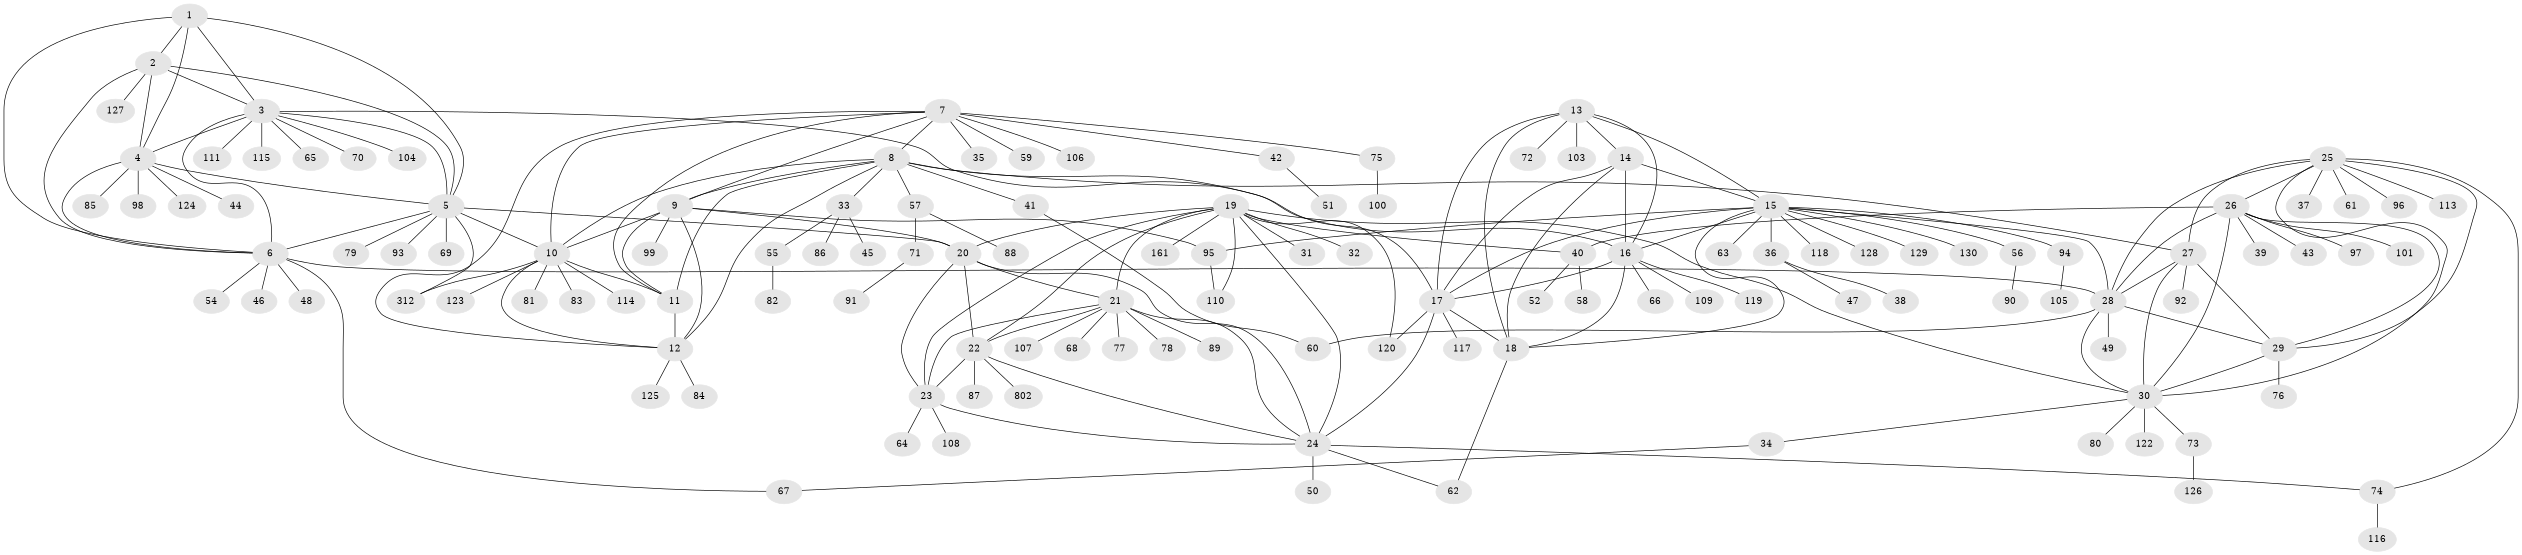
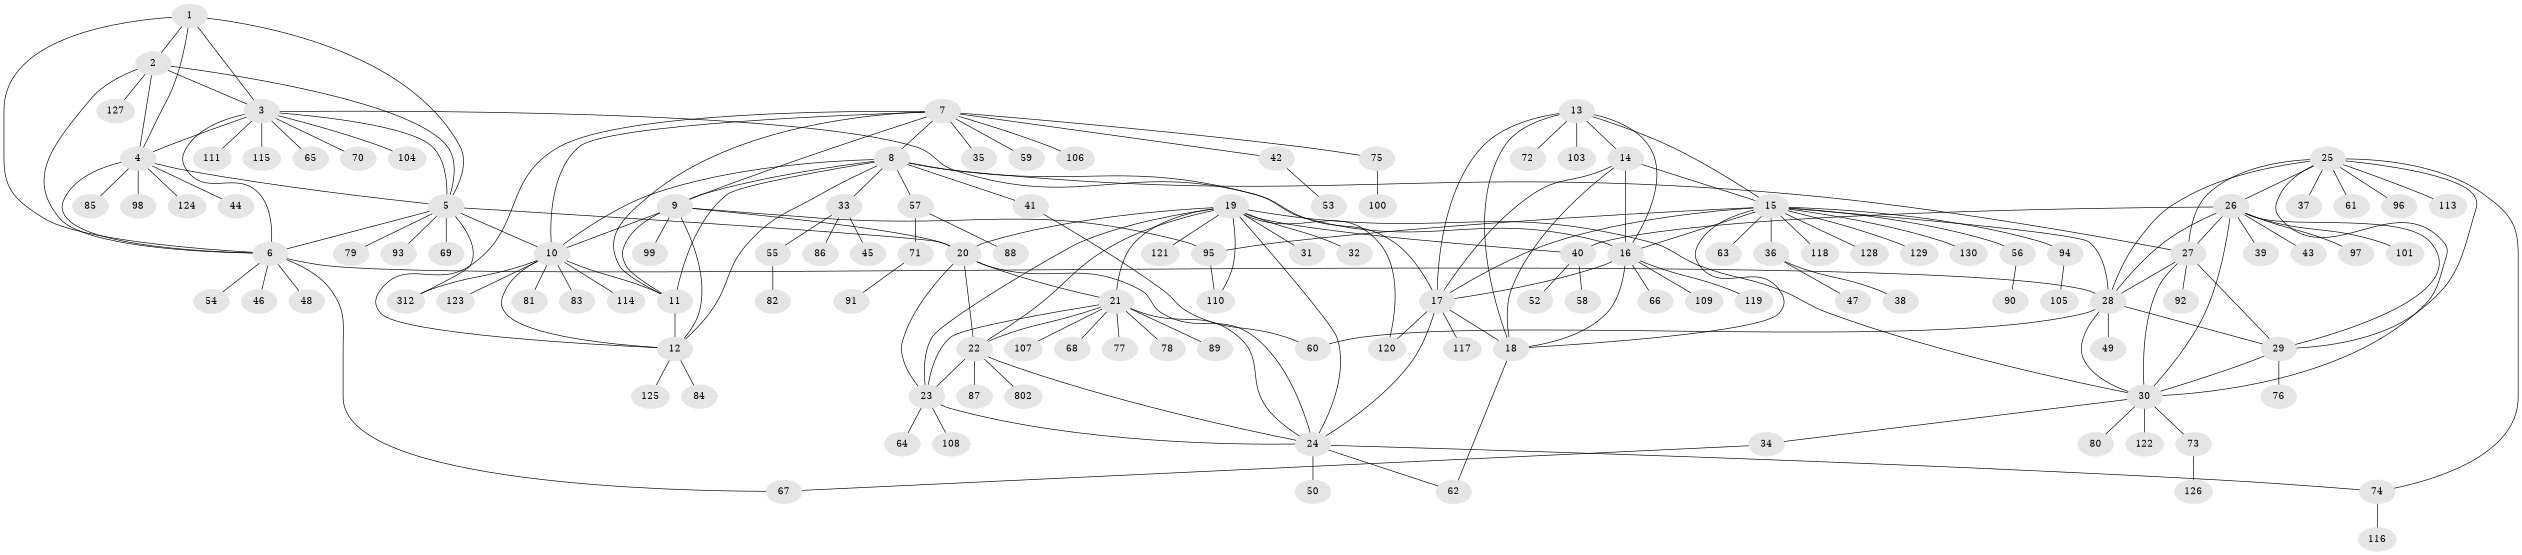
(1329, 206) -> (1329, 206)
none -> (2210, 230)
(1160, 254) -> (1160, 254)
